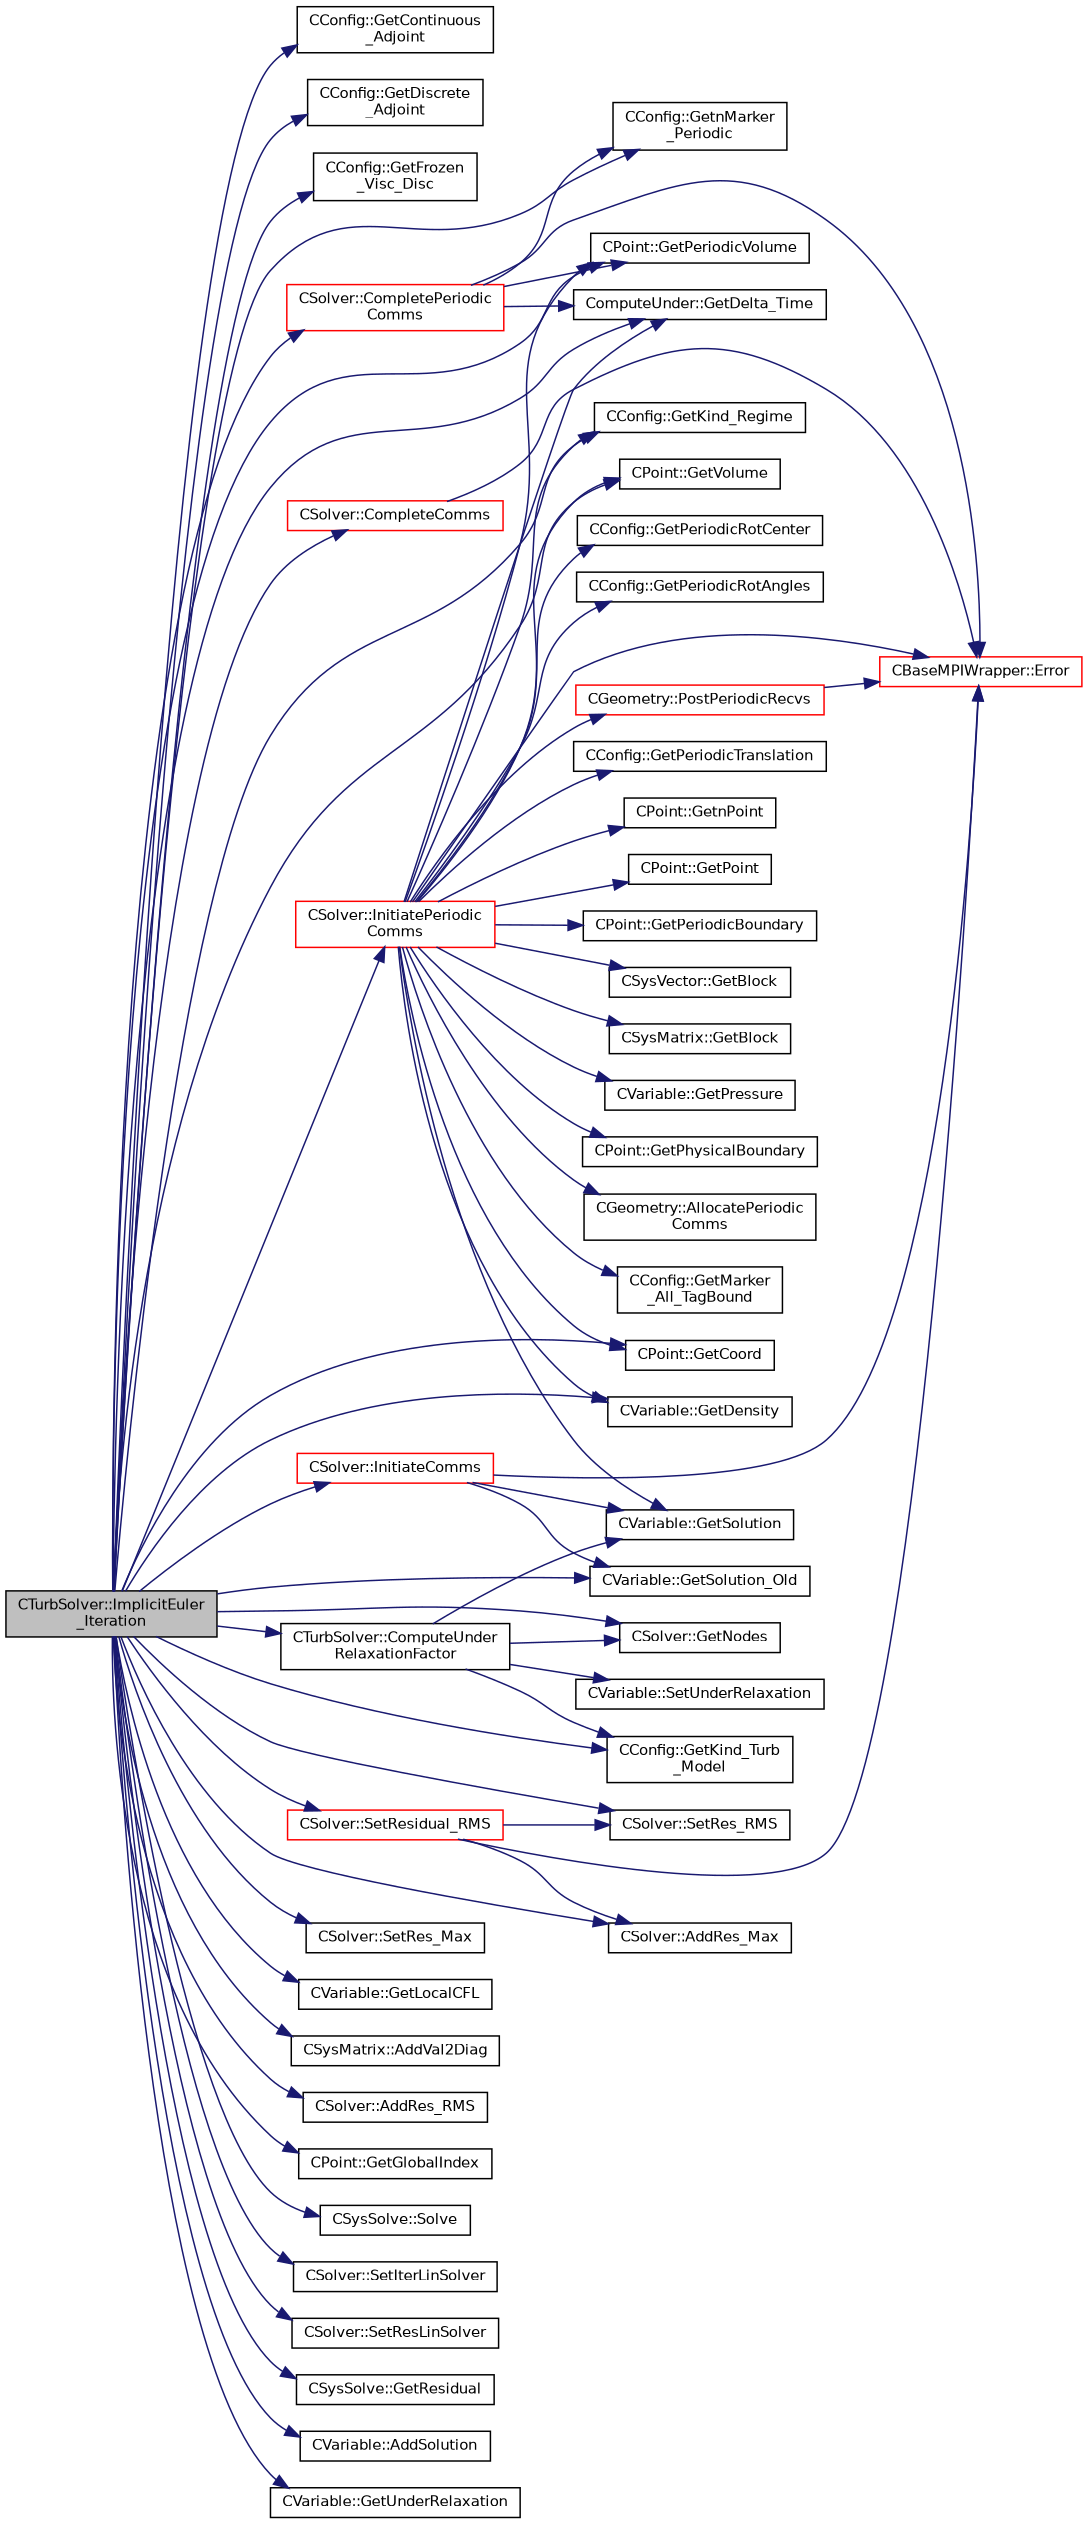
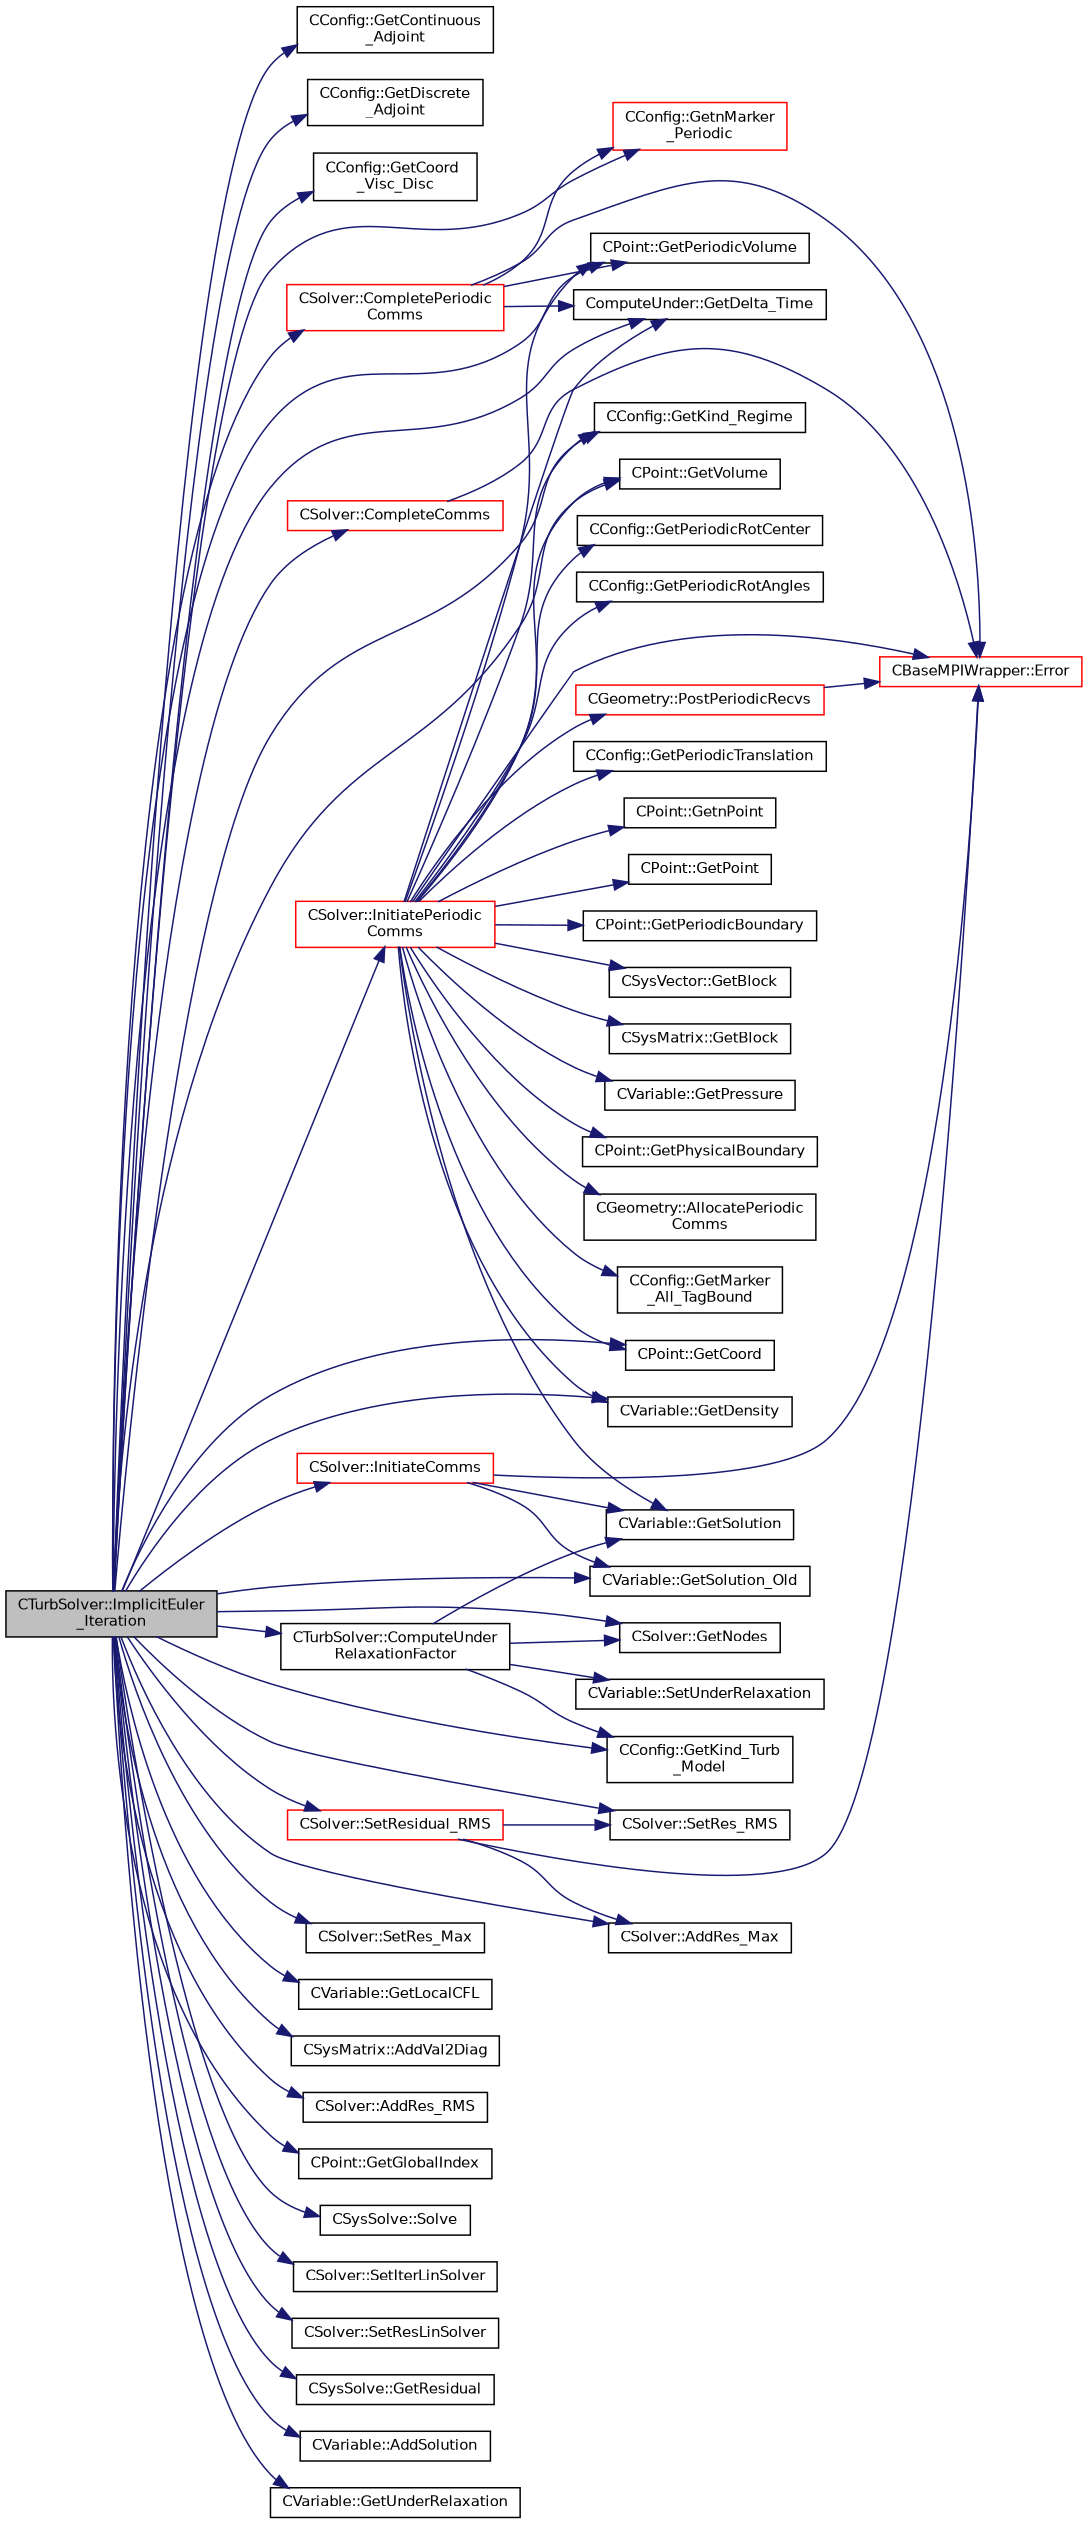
(700, 126) -> (700, 126)
(395, 177) -> (395, 177)
